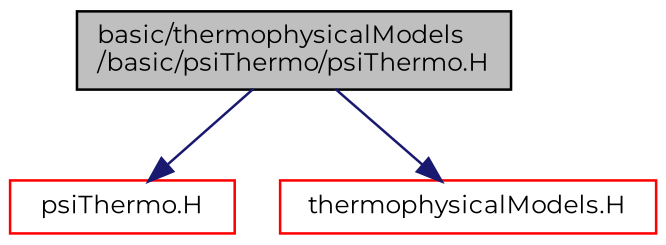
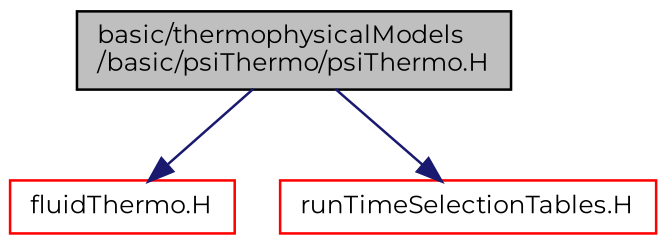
(122, 207) -> (122, 207)
(468, 207) -> (468, 207)
